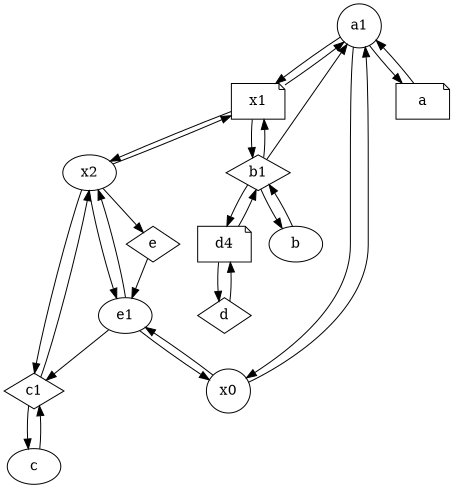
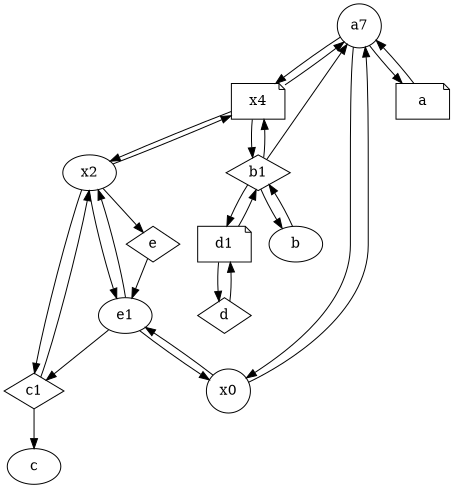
(359, 26) -> (359, 26)
(258, 101) -> (258, 101)
(224, 244) -> (224, 244)
(41, 432) -> none
